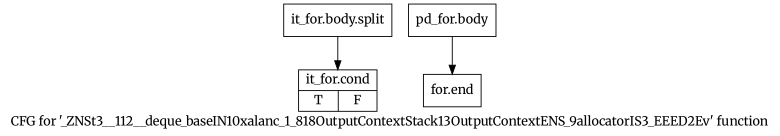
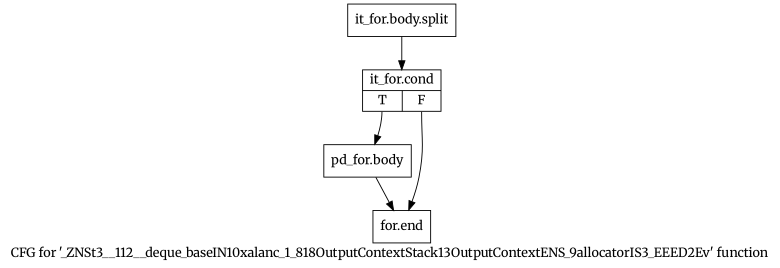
none -> (381, 124)
none -> (422, 157)
